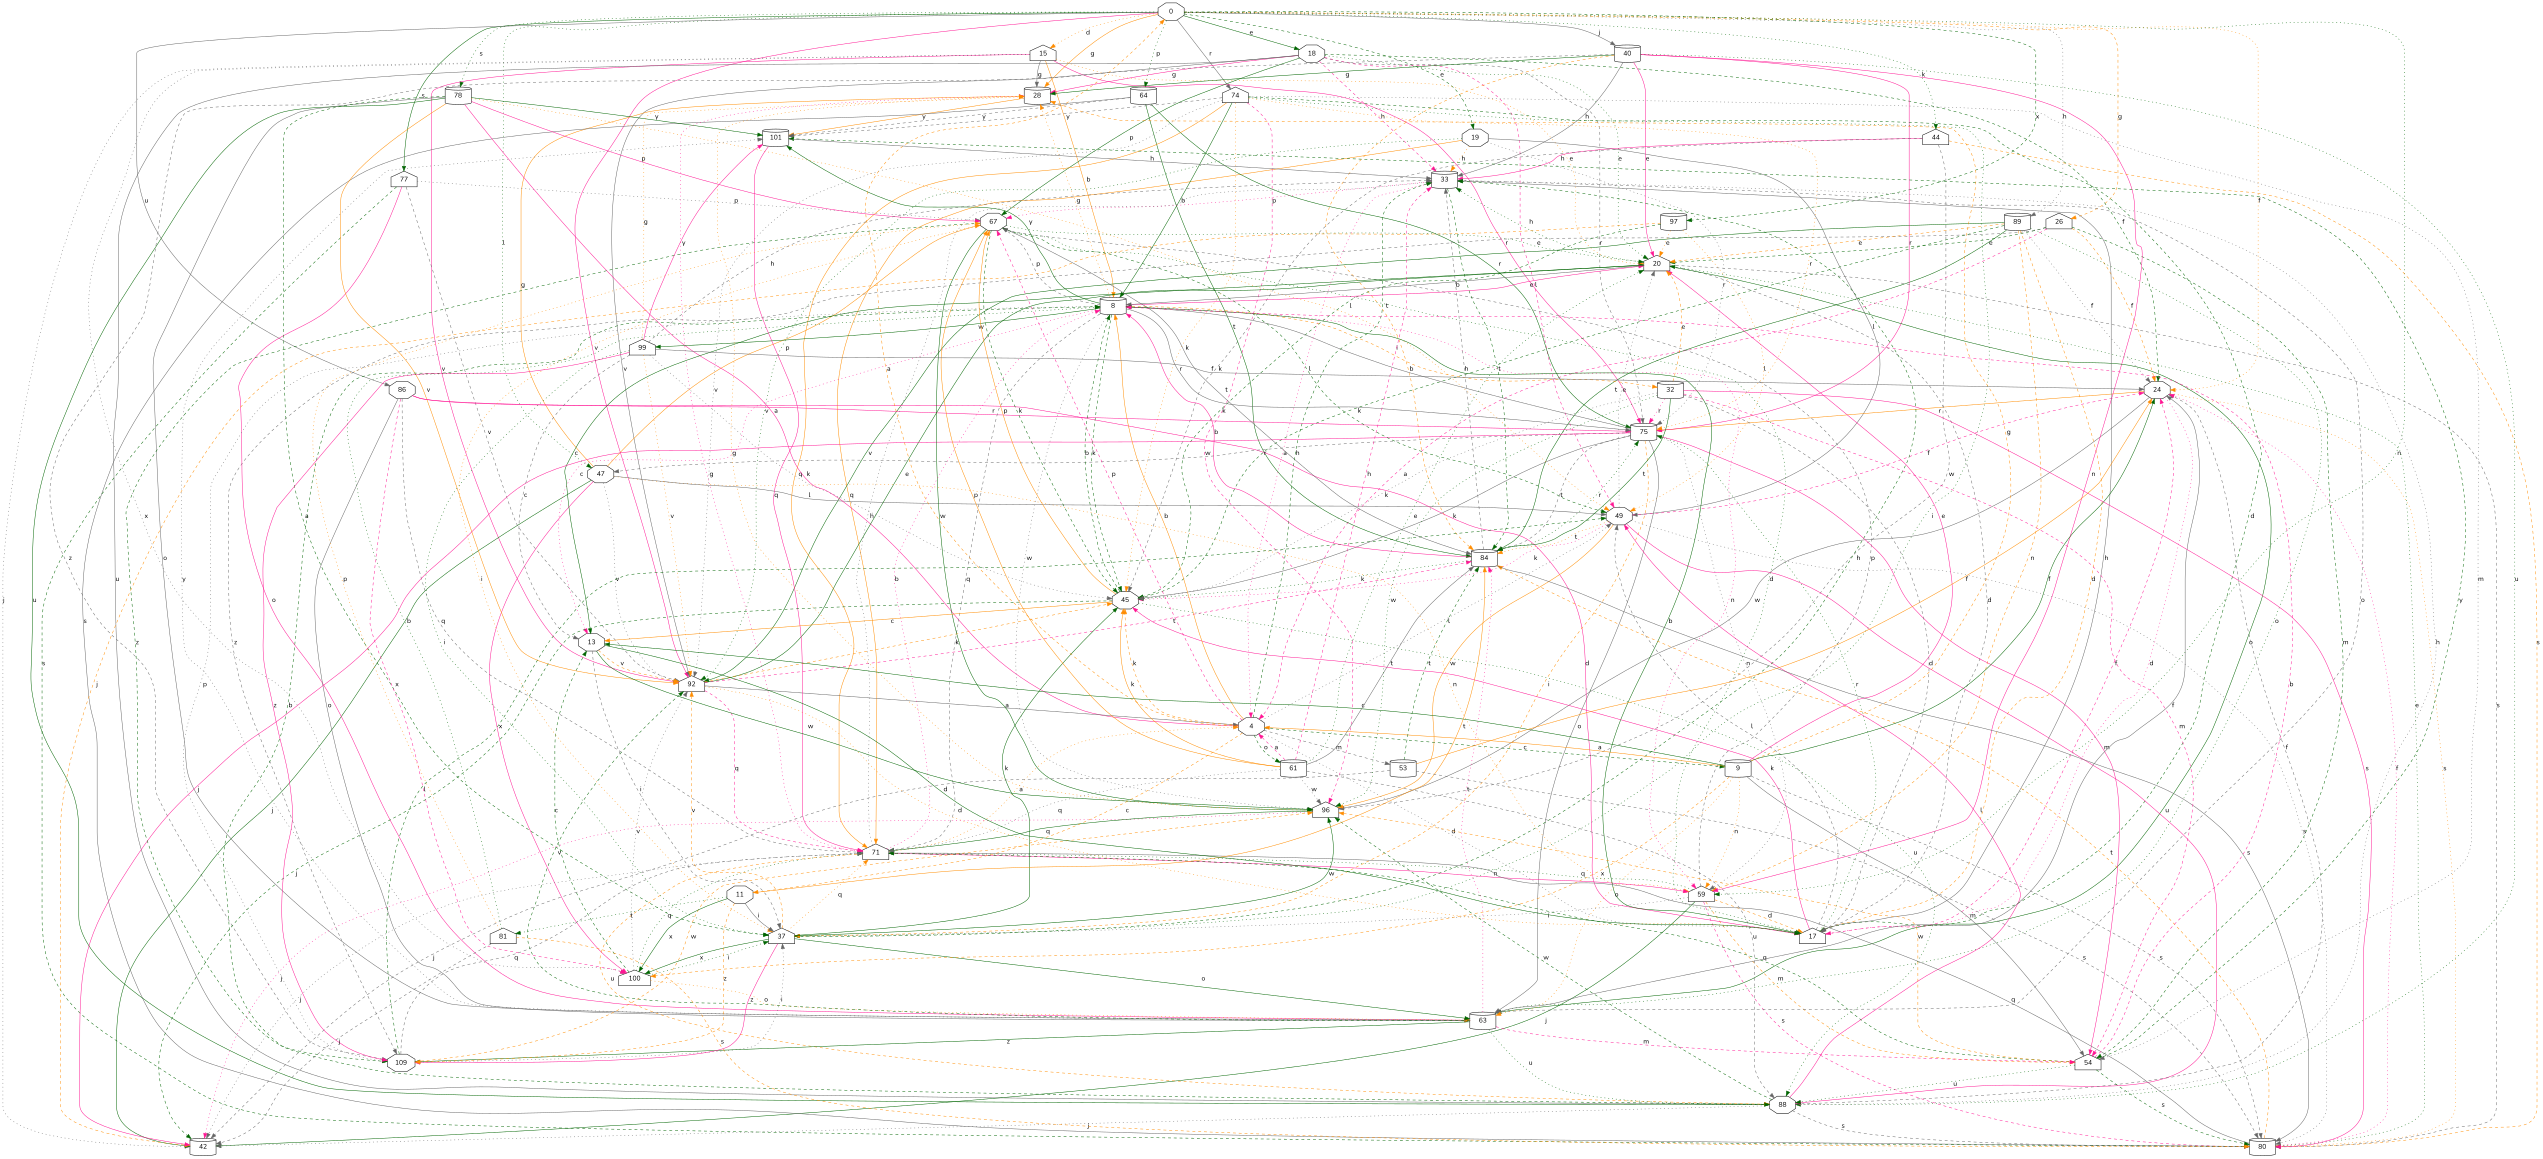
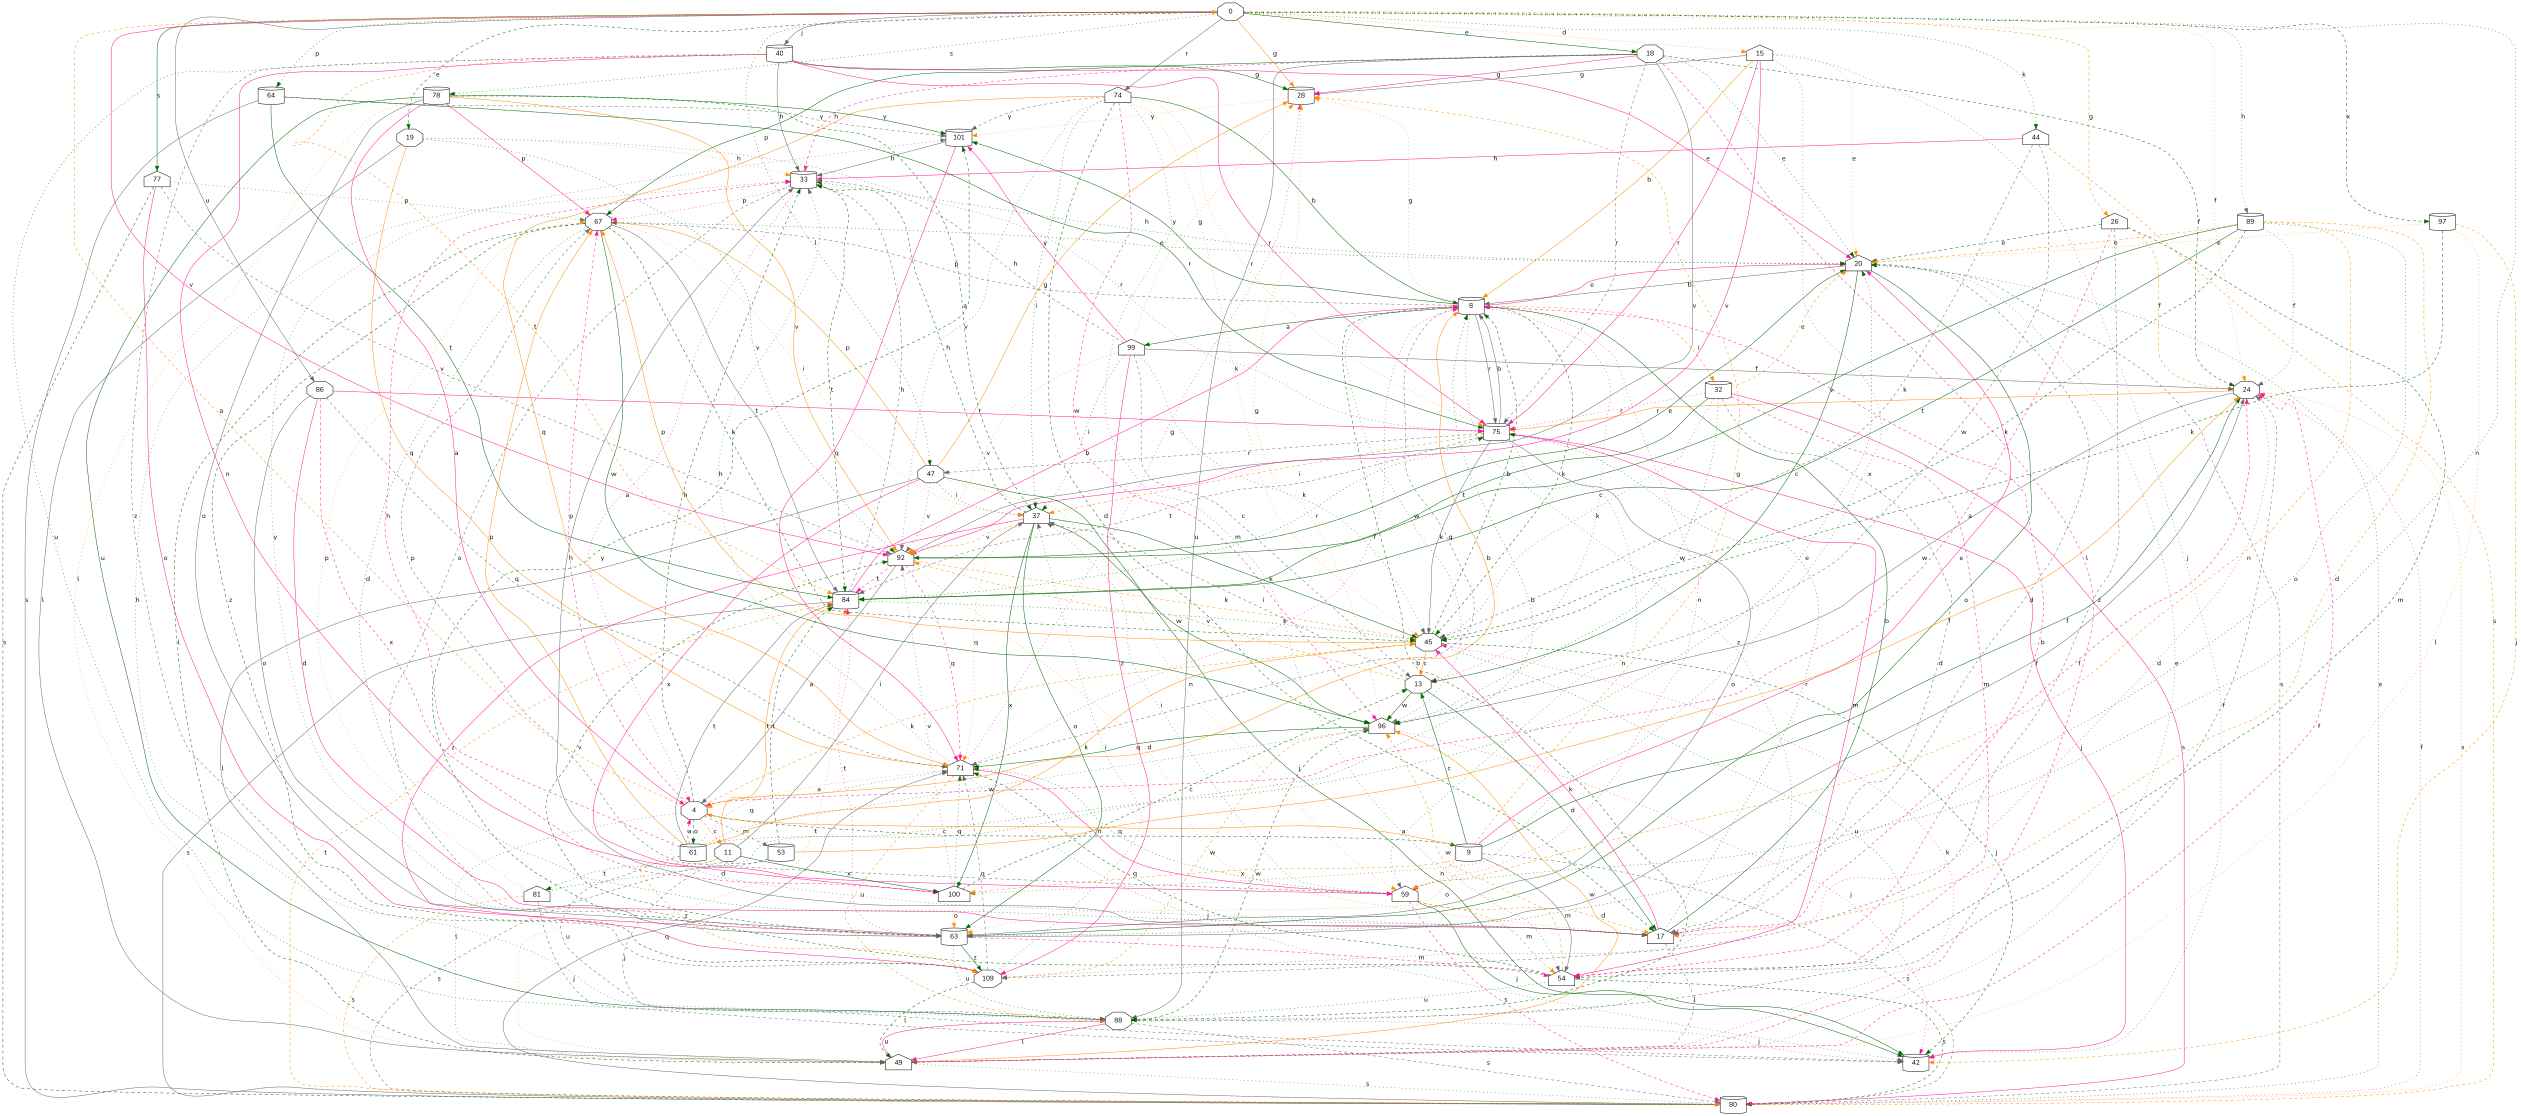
(897, 118) -> (1132, 116)
(981, 327) -> (1288, 327)
(1619, 516) -> (899, 1063)
(897, 579) -> (1375, 537)
(205, 684) -> (1739, 642)
(706, 960) -> (962, 501)
